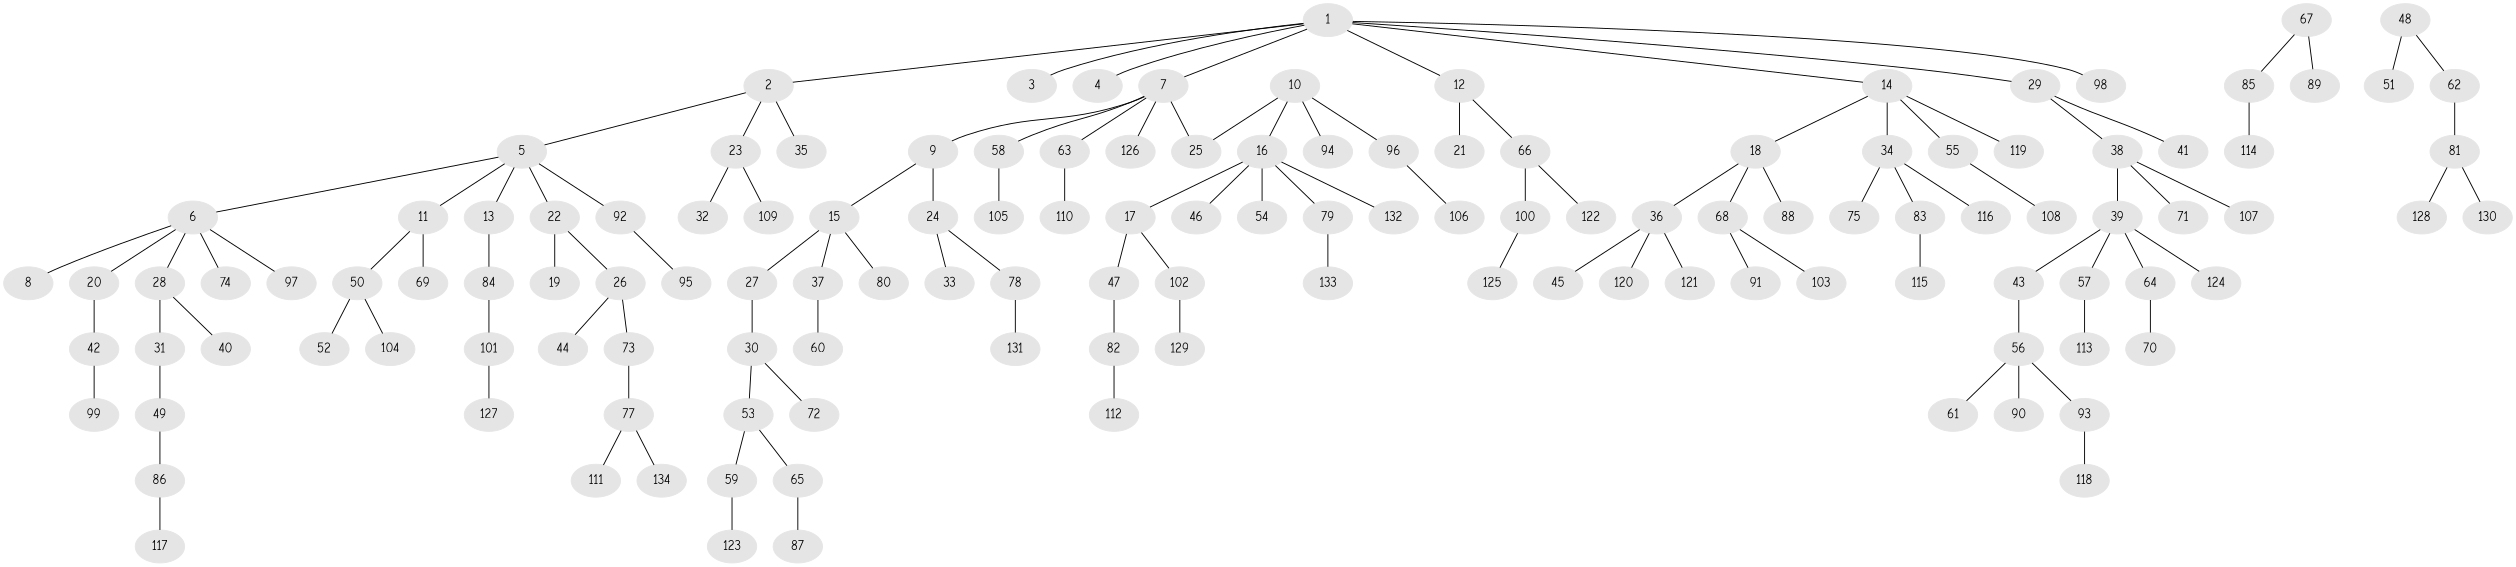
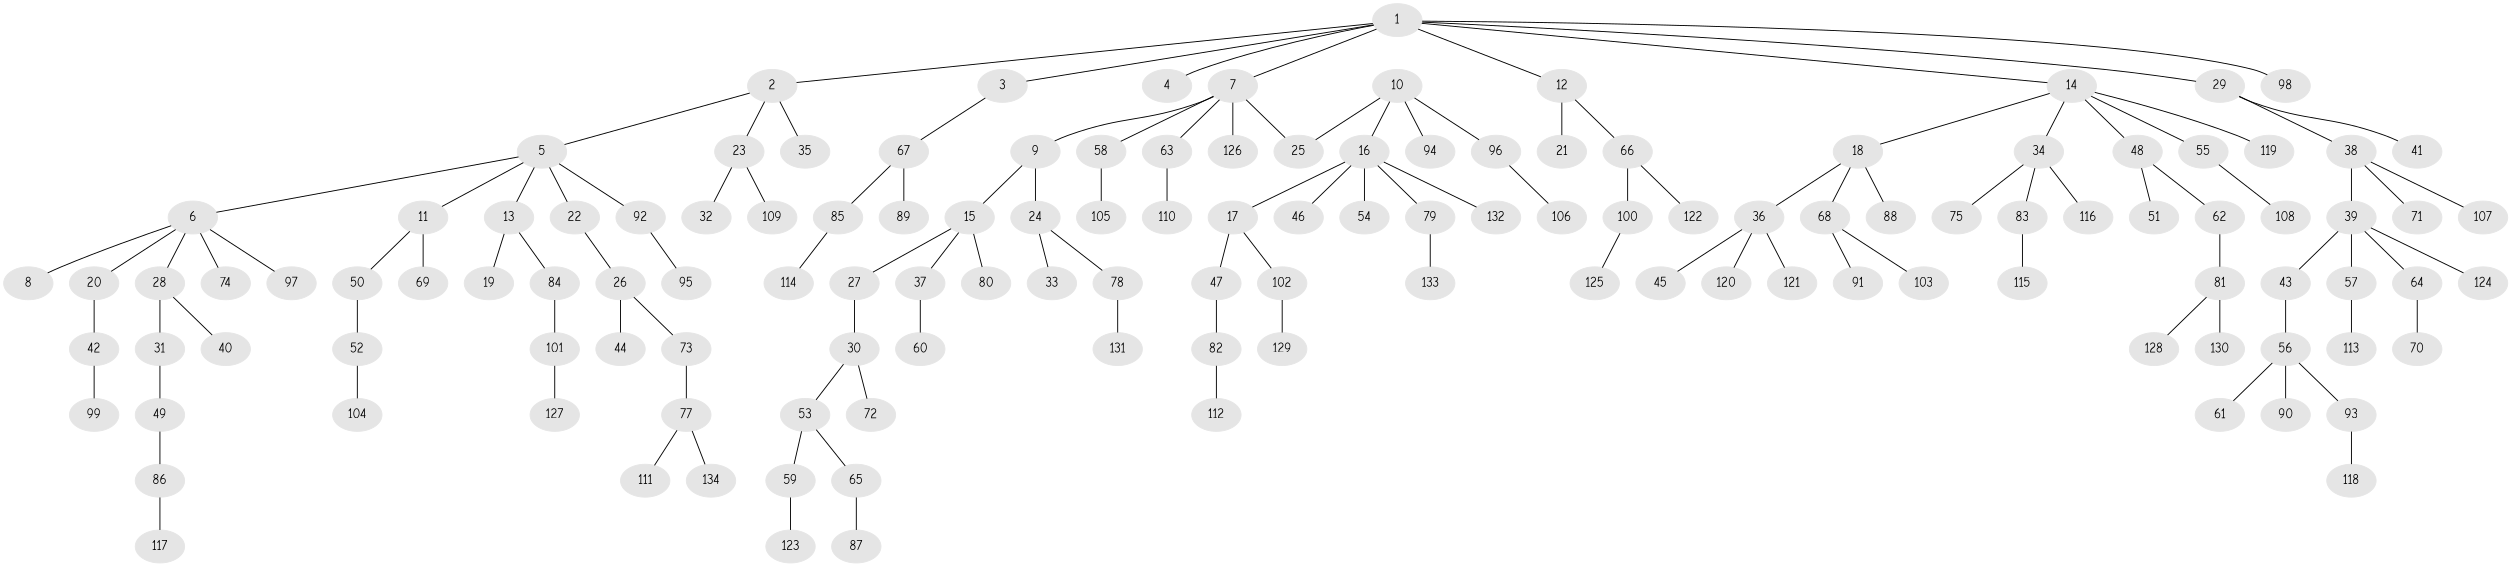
none -> (953, 119)
none -> (2105, 119)
(555, 250) -> (499, 250)
(374, 316) -> (357, 382)
